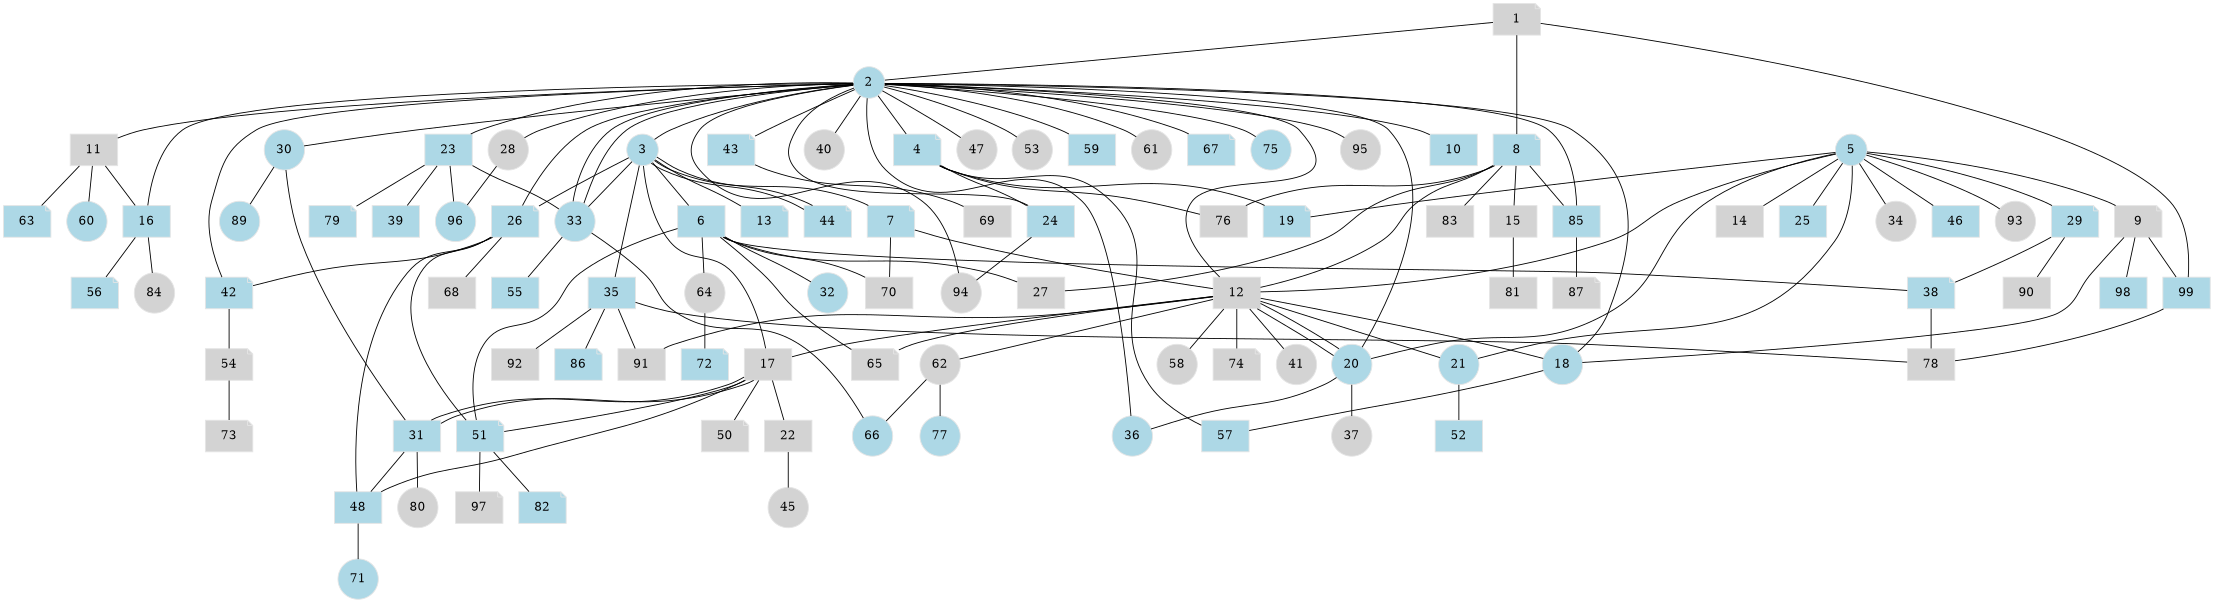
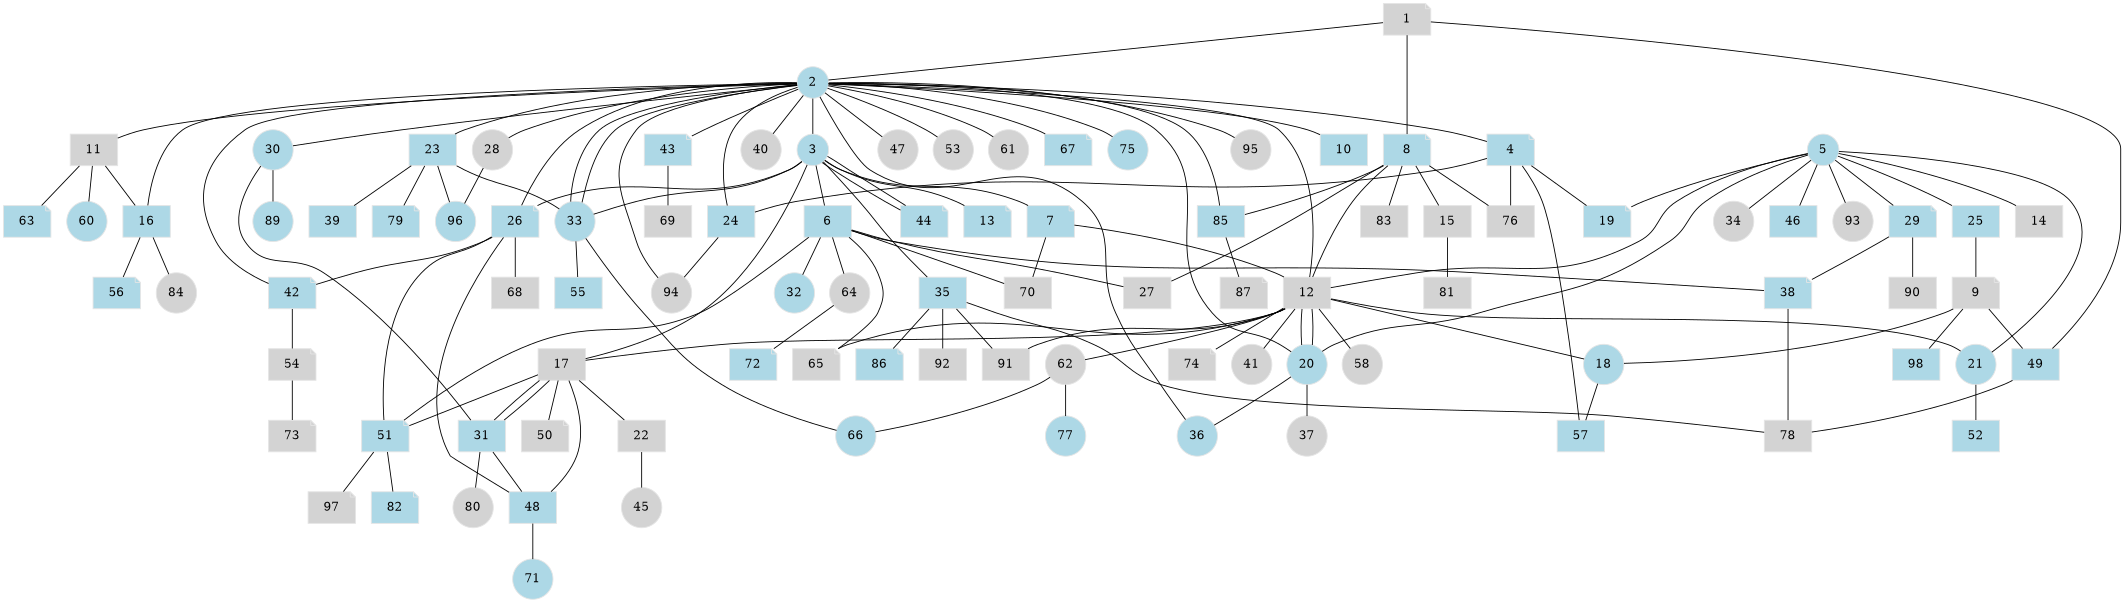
(1545, 122) -> none
(1092, 150) -> none
(1993, 170) -> (1976, 257)
(2187, 293) -> (2036, 364)
